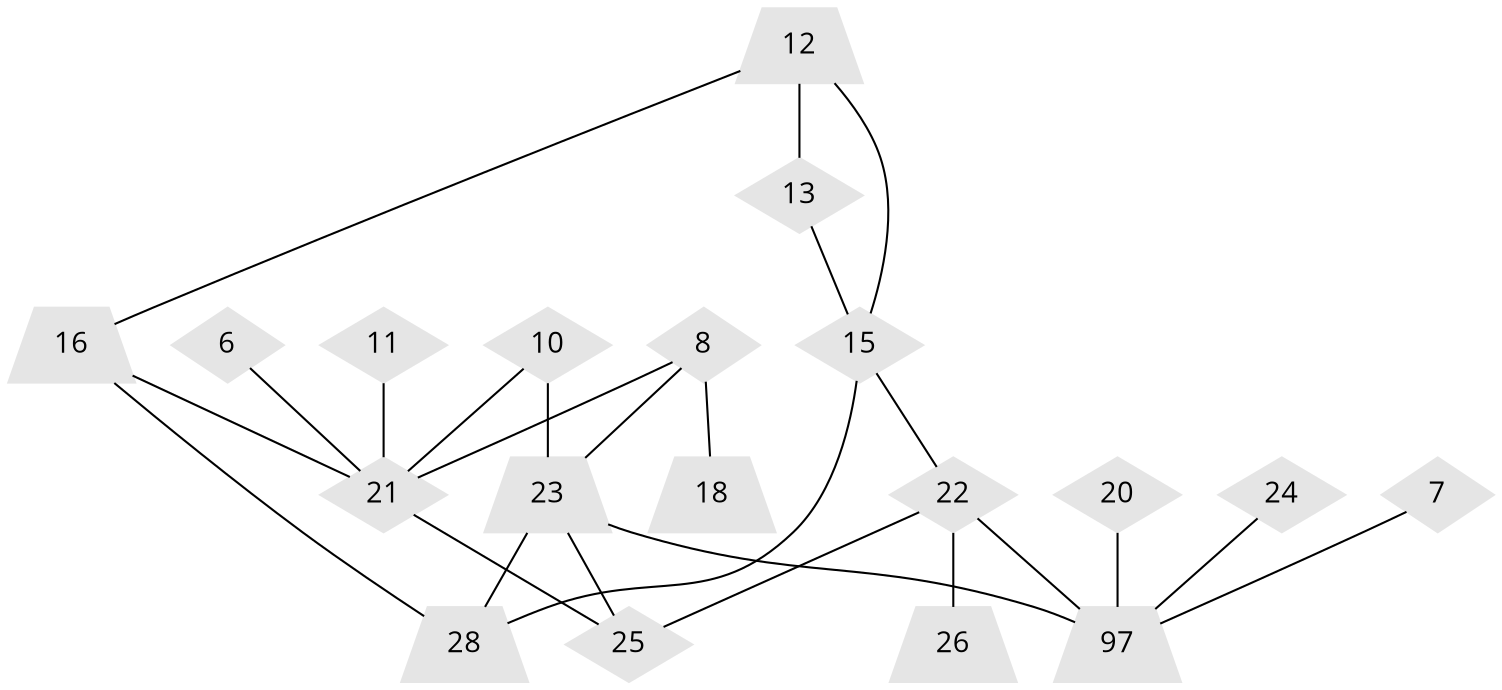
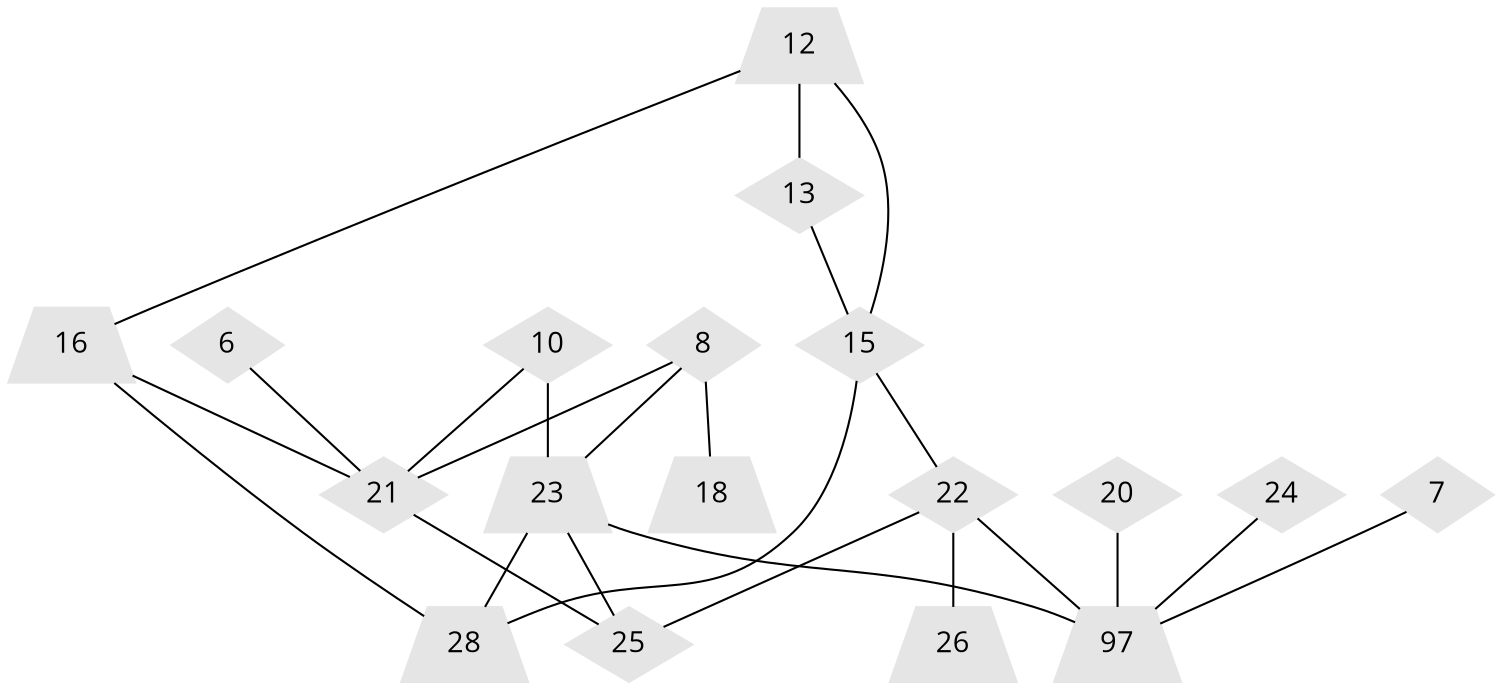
(384, 345) -> none
